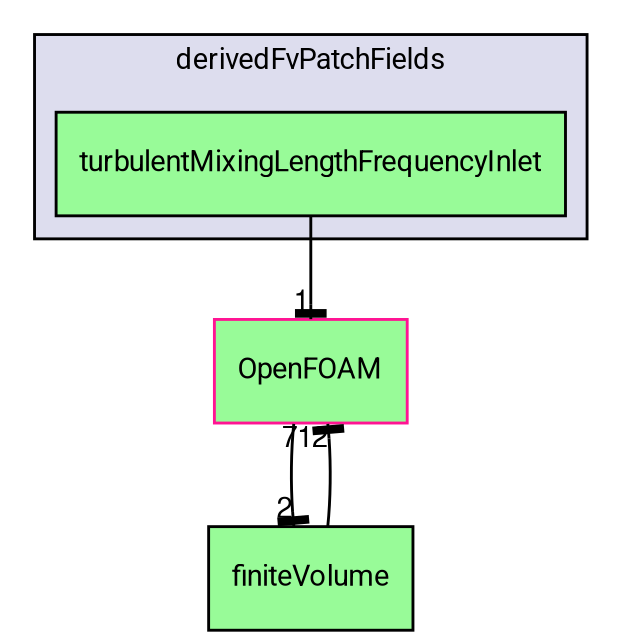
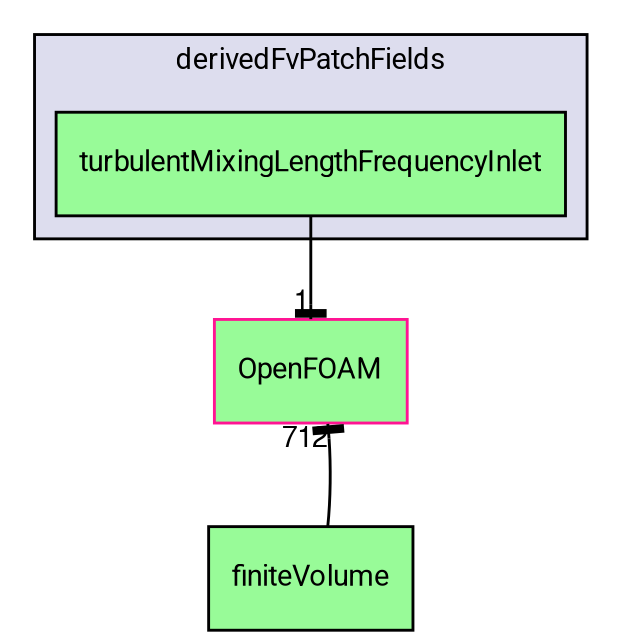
(291, 468) -> none
